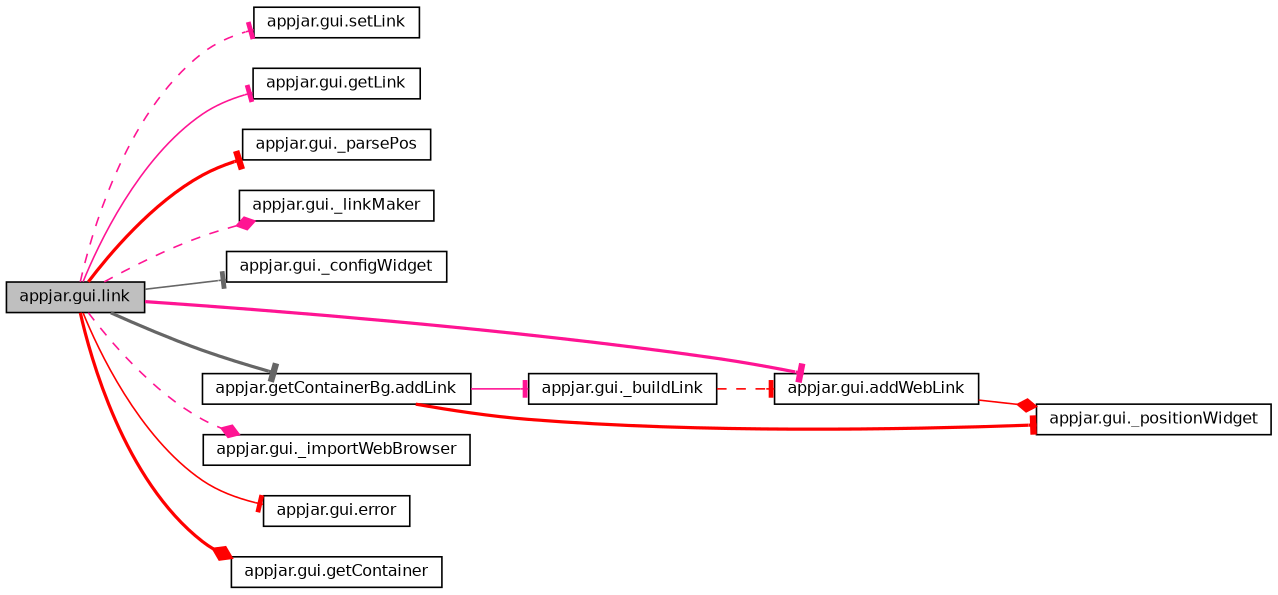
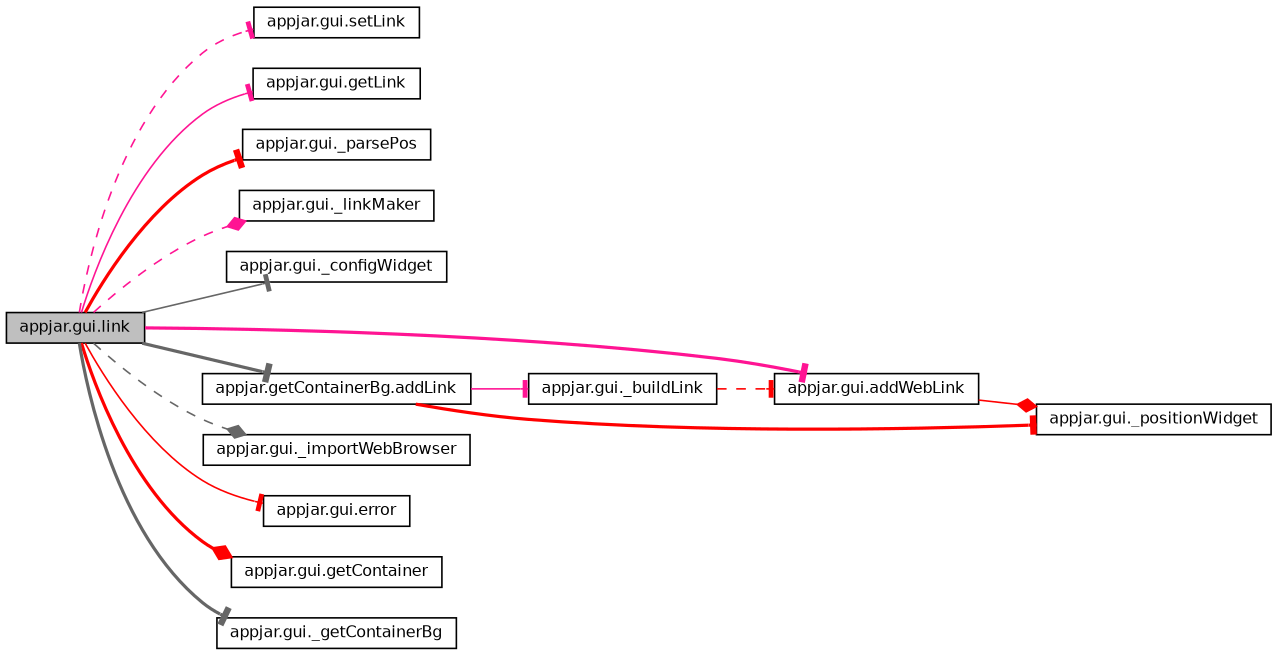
(148, 379) -> (156, 393)
none -> (337, 633)
